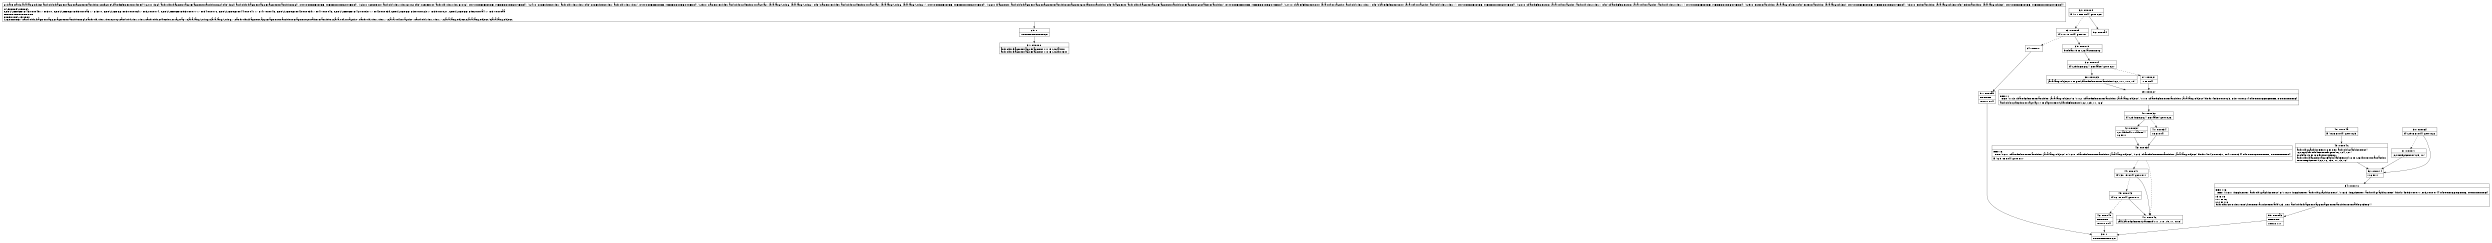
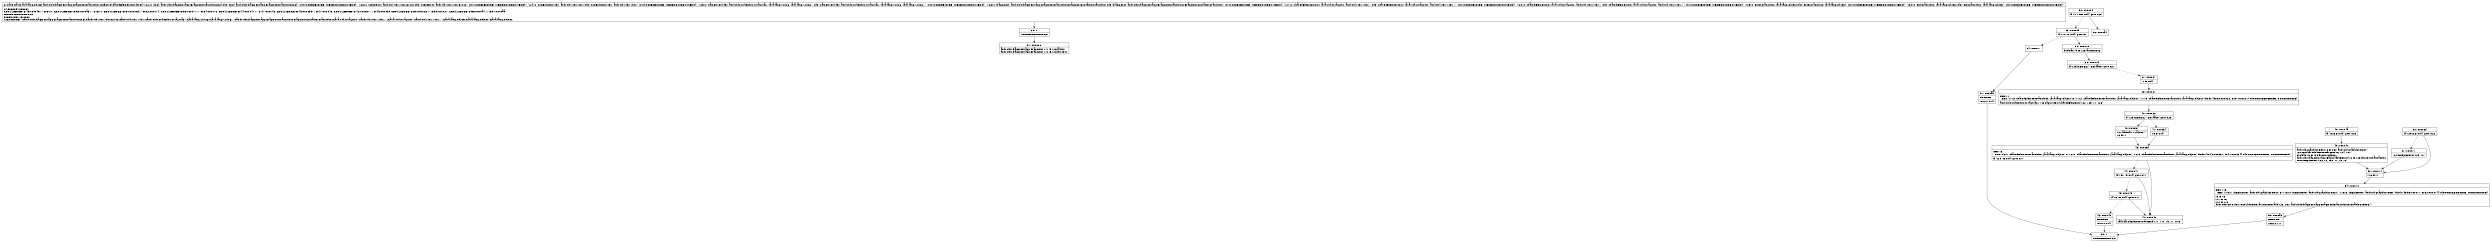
(2092, 79) -> none
(2152, 187) -> (2152, 187)
